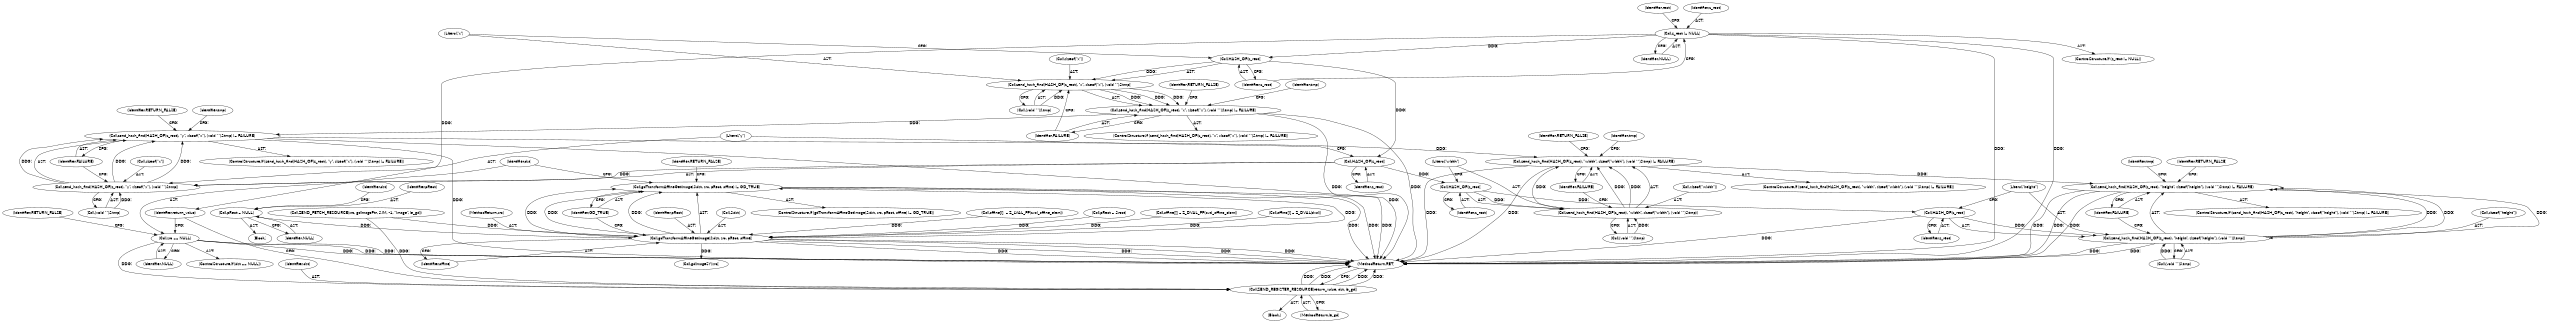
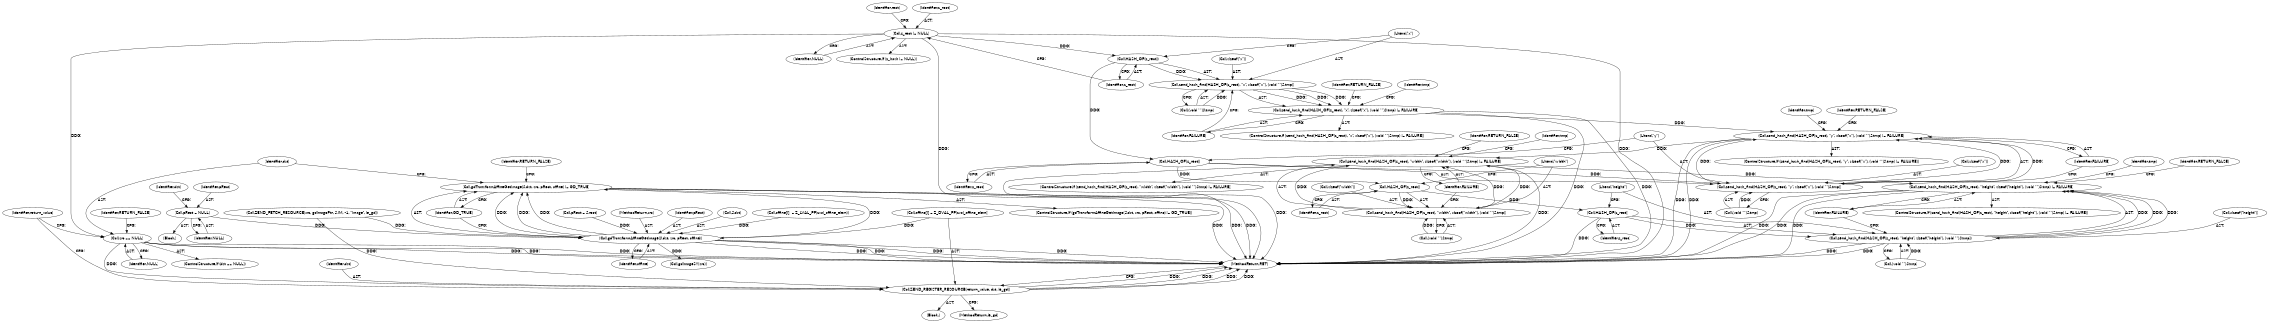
(885, 52) -> (379, 40)
(2108, 59) -> (883, 59)
(1295, 213) -> none
(1303, 305) -> (951, 251)
